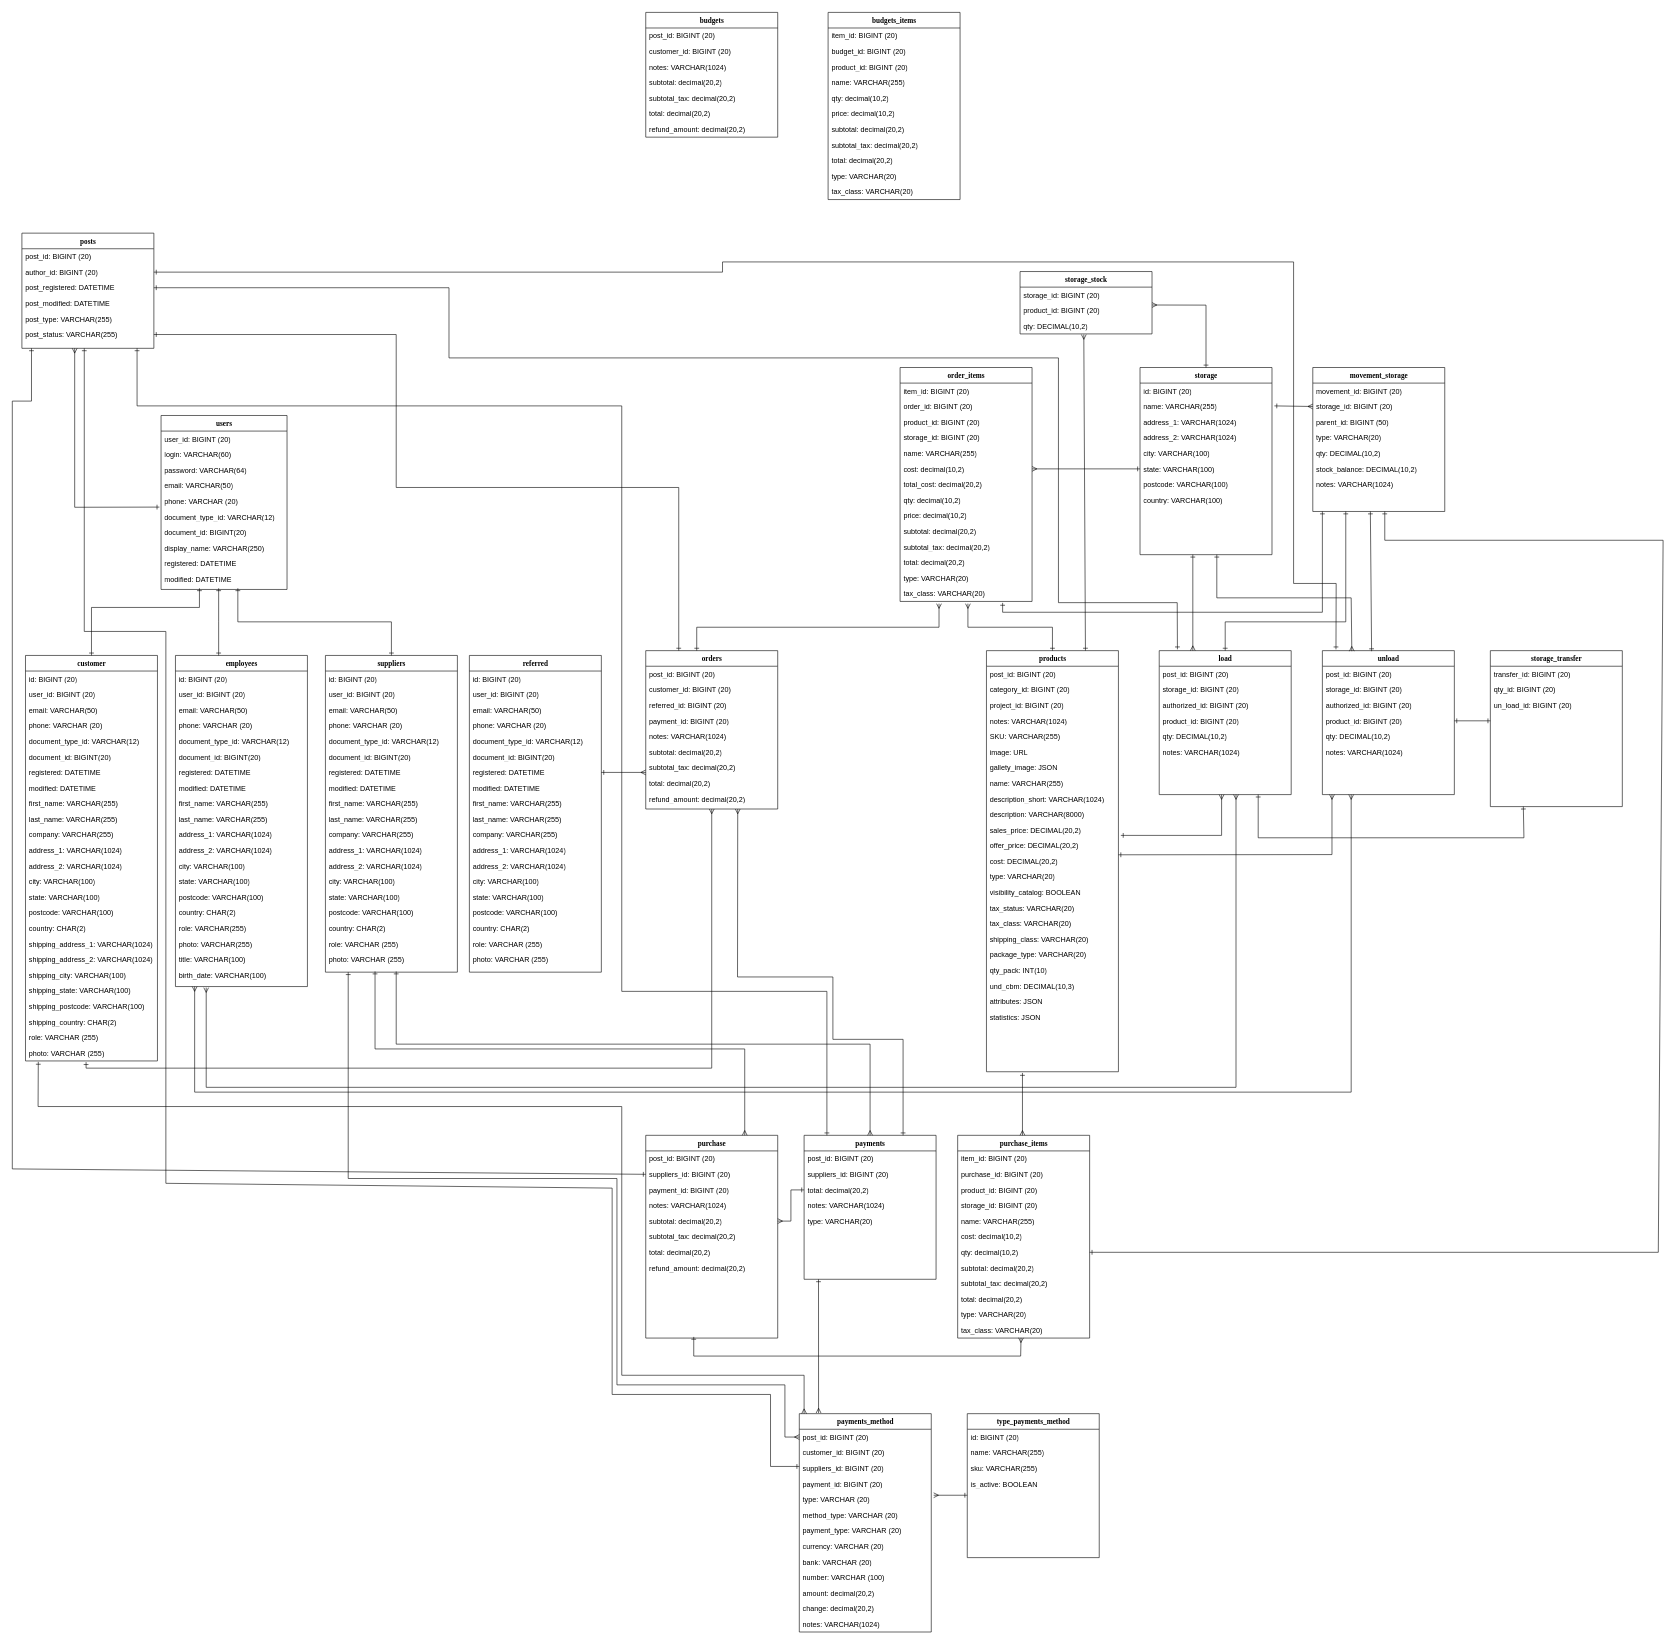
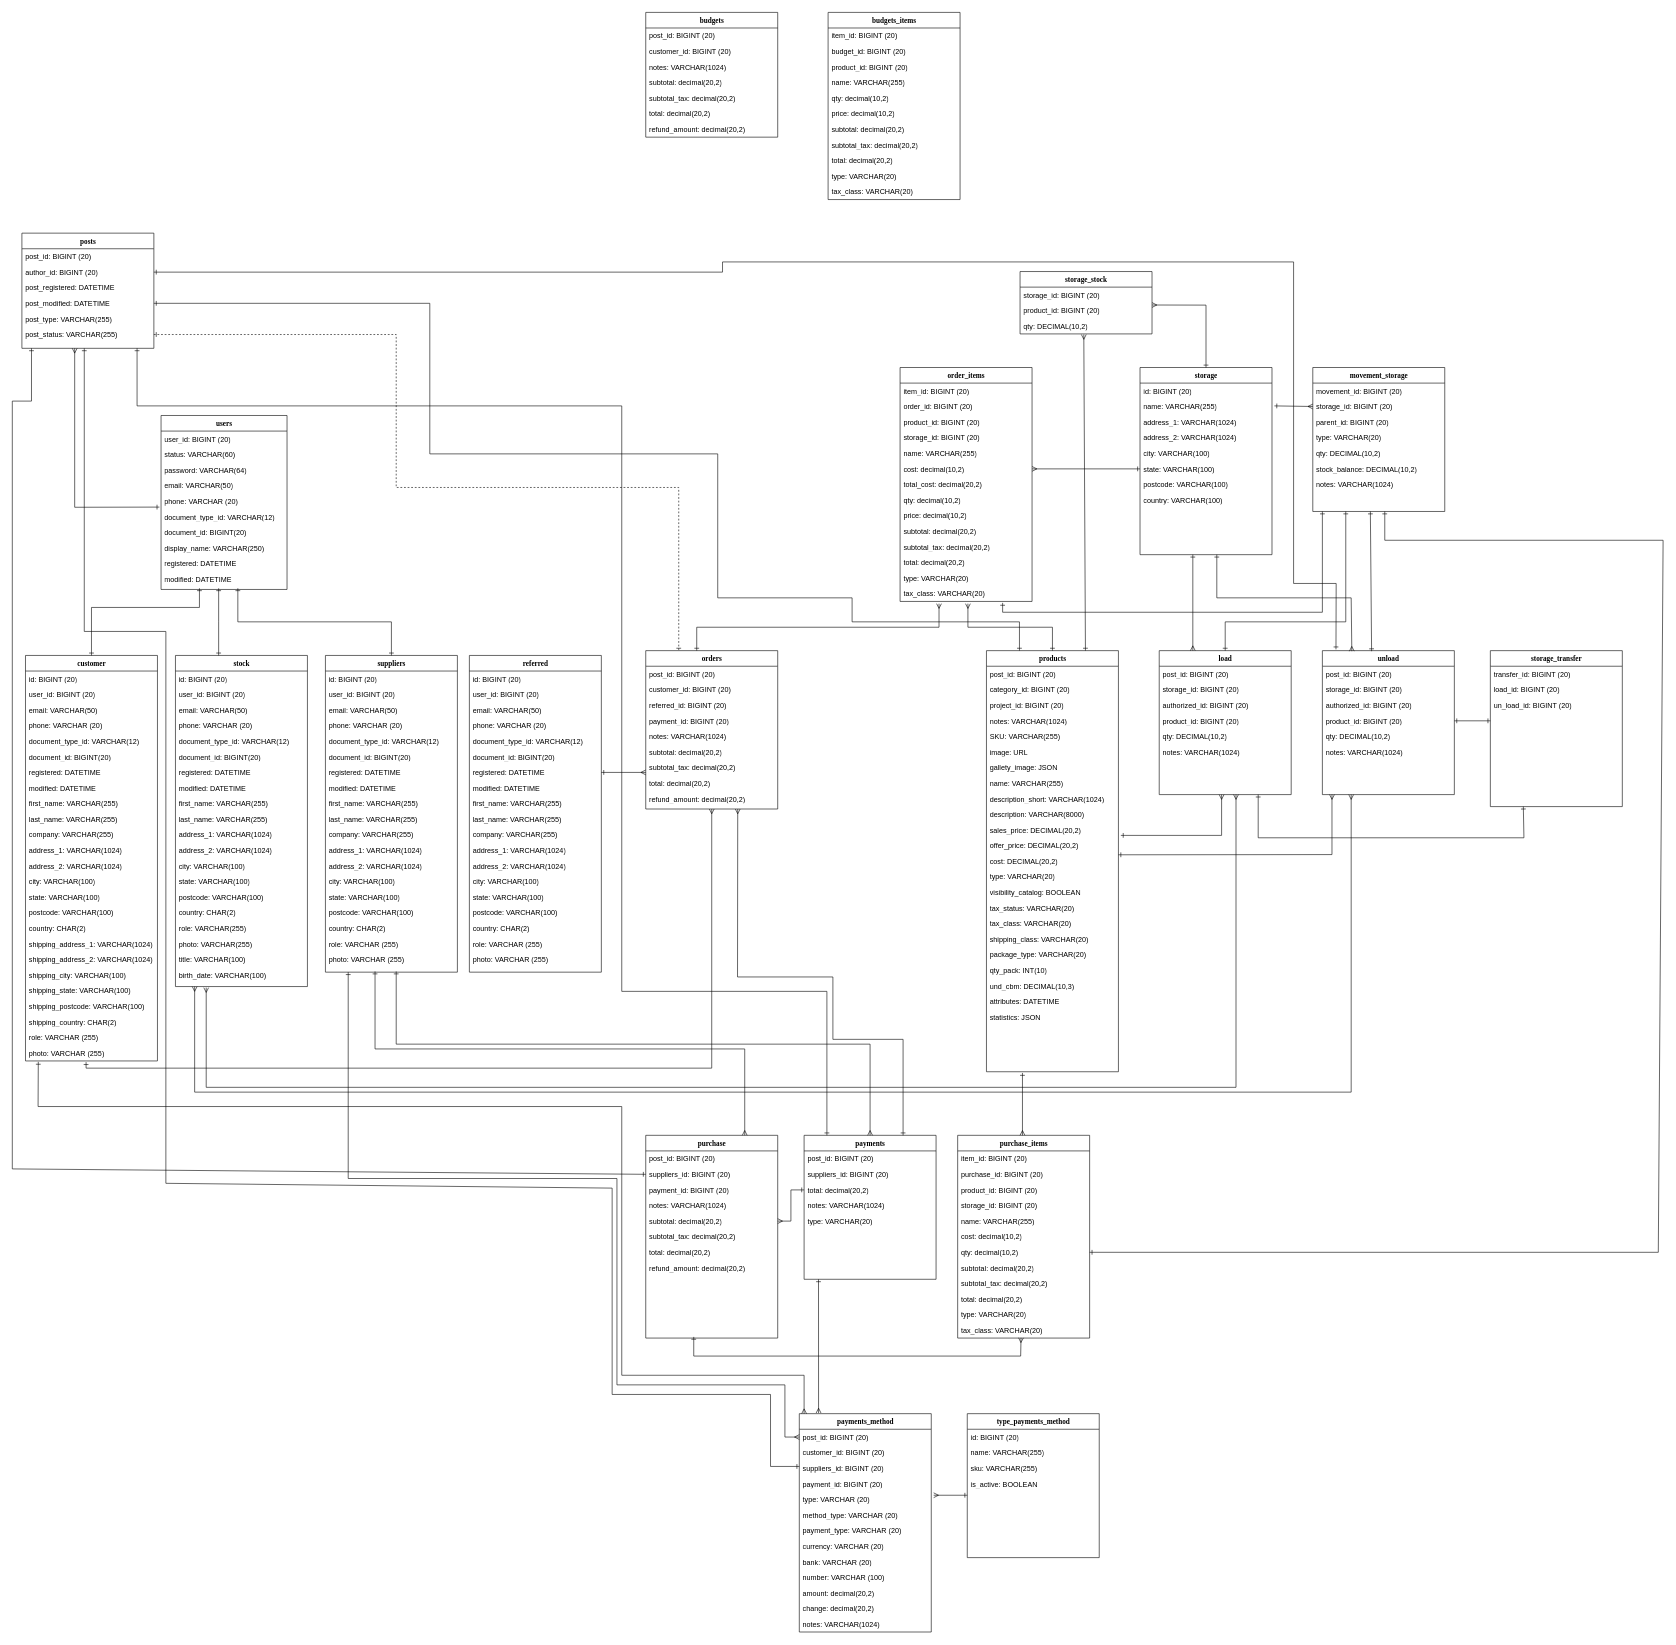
none -> (368, 303)
(1357, 423) -> (1357, 423)
(197, 455) -> (201, 455)
(419, 488) -> (419, 488)
(1059, 560) -> none
(242, 664) -> (242, 664)
(1529, 690) -> (1530, 690)
(1020, 1002) -> (1028, 1002)
